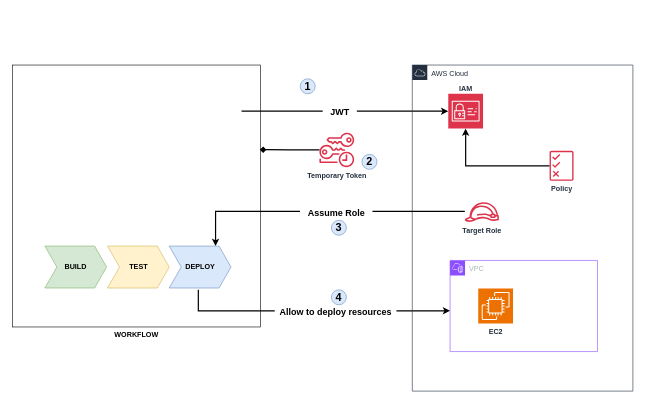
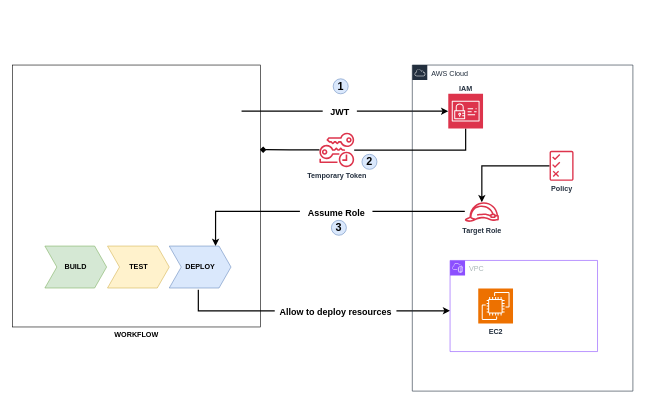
(308, 86) -> (341, 86)
none -> (409, 150)
(467, 166) -> (482, 181)
(339, 298) -> none
